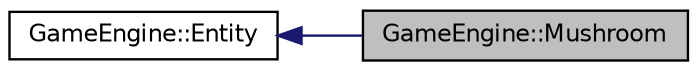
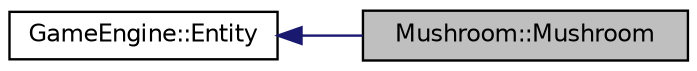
(525, 36) -> (525, 36)
